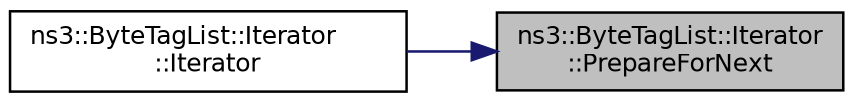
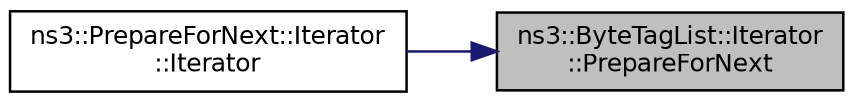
(208, 51) -> (208, 51)
